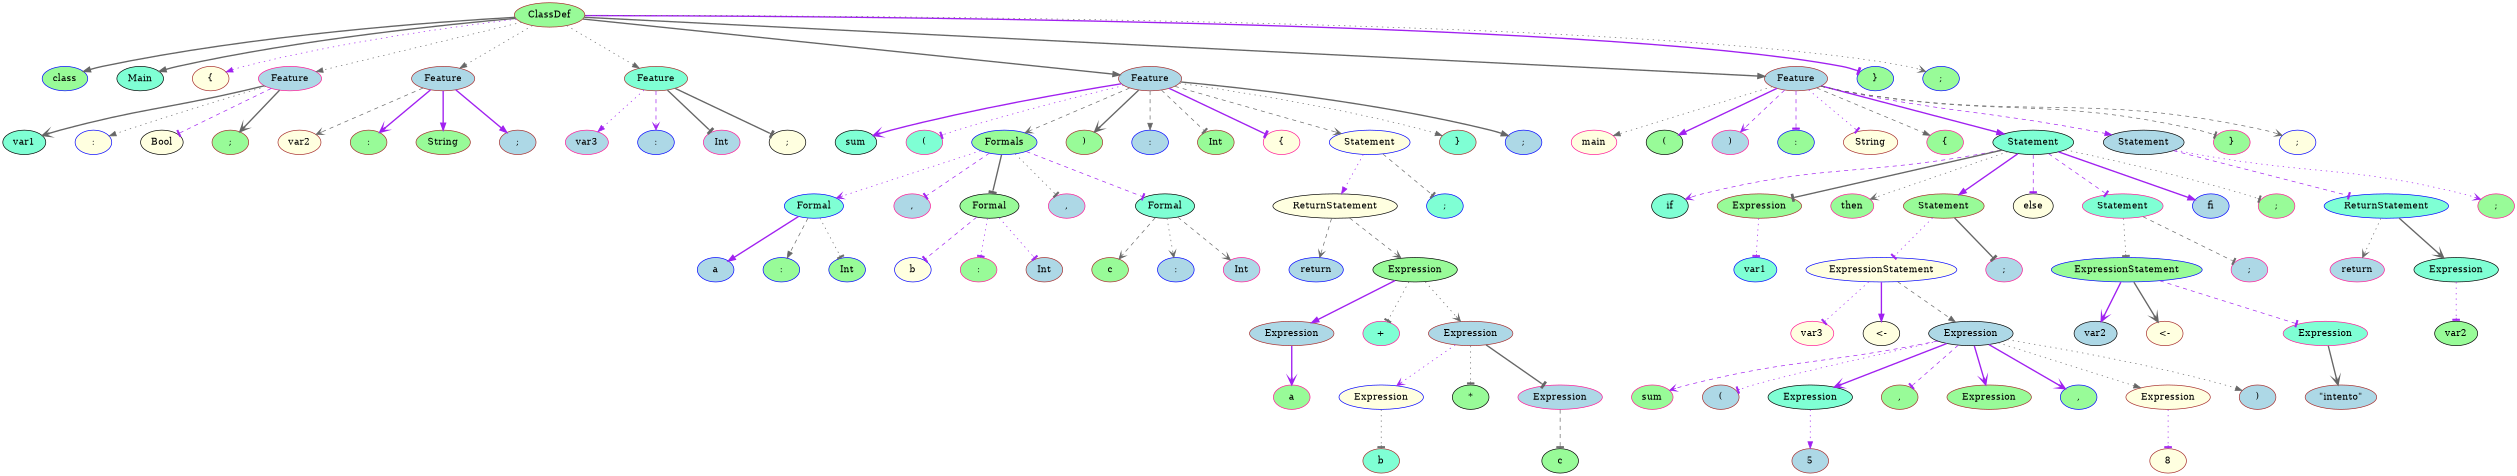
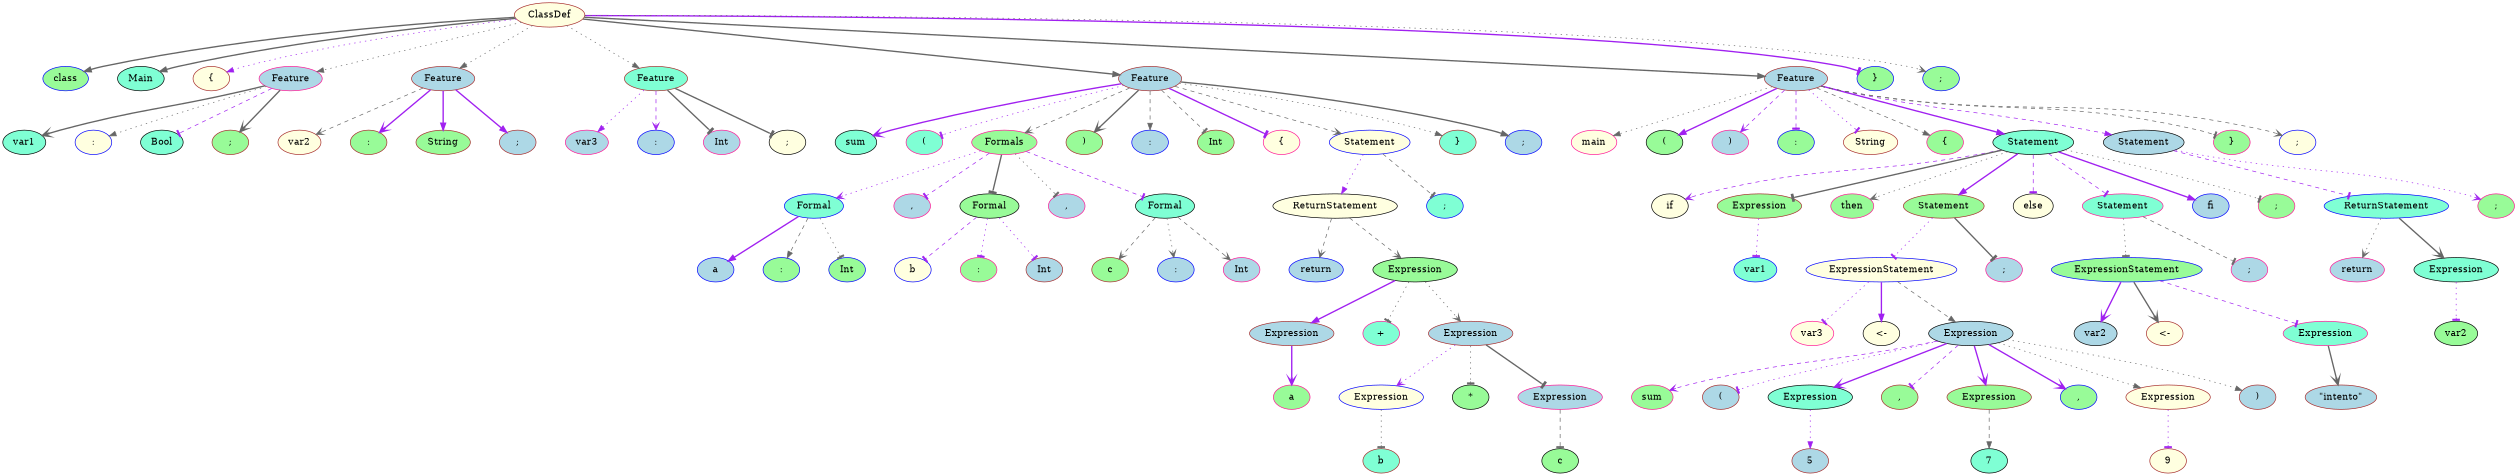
(550, 15) -> (550, 15)
(162, 142) -> (162, 142)
(1004, 142) -> (1004, 142)
(1670, 206) -> (1670, 206)
none -> (1989, 461)
(2168, 461) -> (2168, 461)
